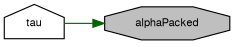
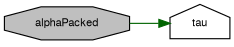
(78, 23) -> (144, 23)
